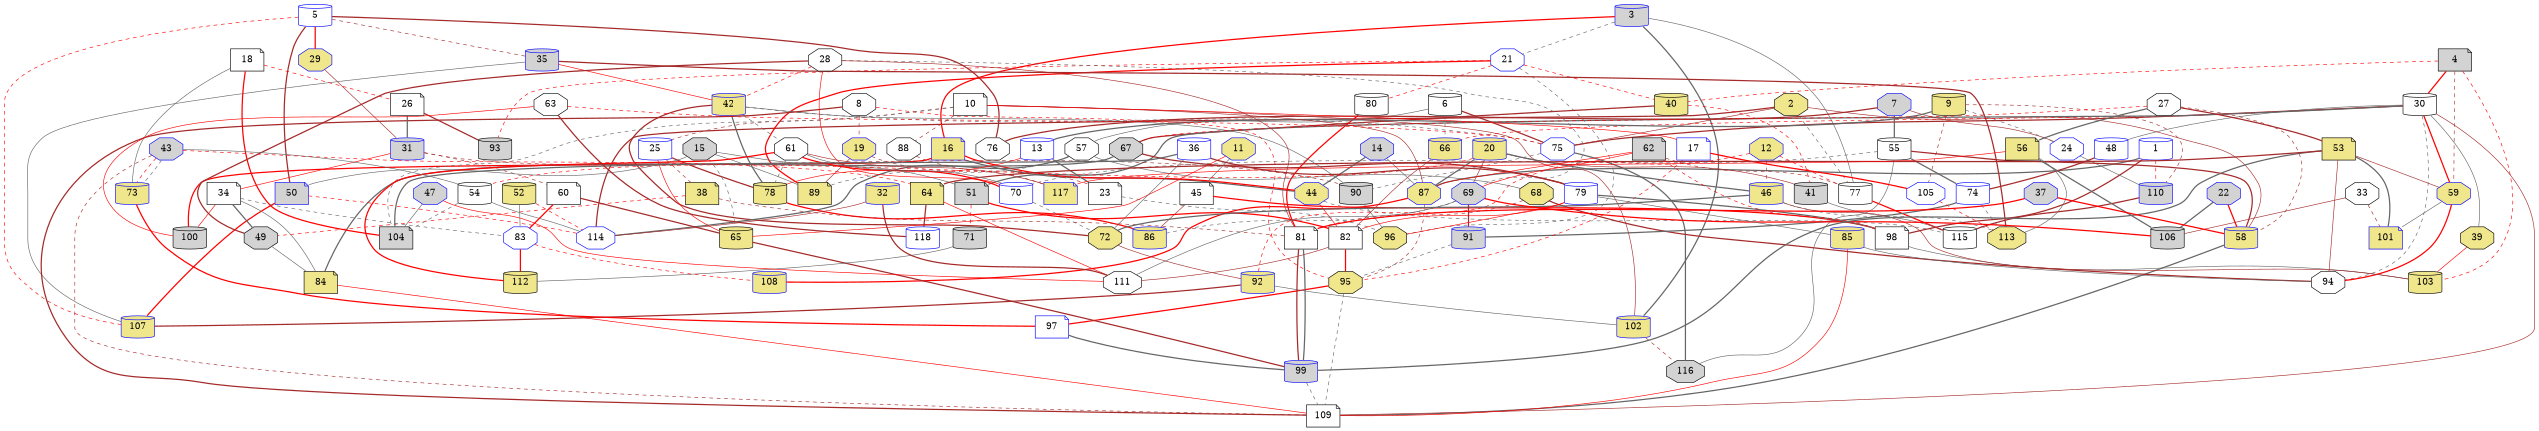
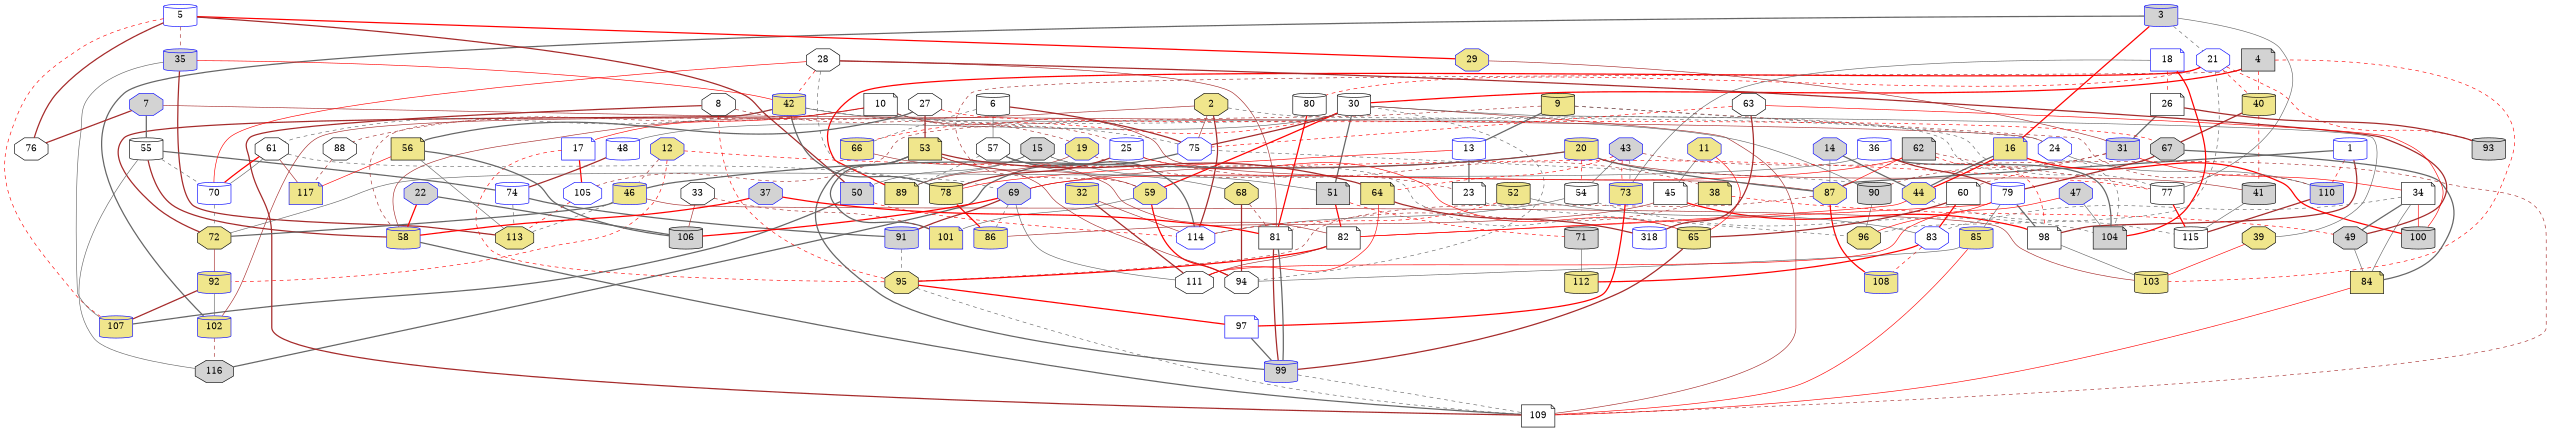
(247, 60) -> (2167, 60)
(370, 208) -> none
(923, 238) -> (1649, 238)
(207, 254) -> (492, 288)
